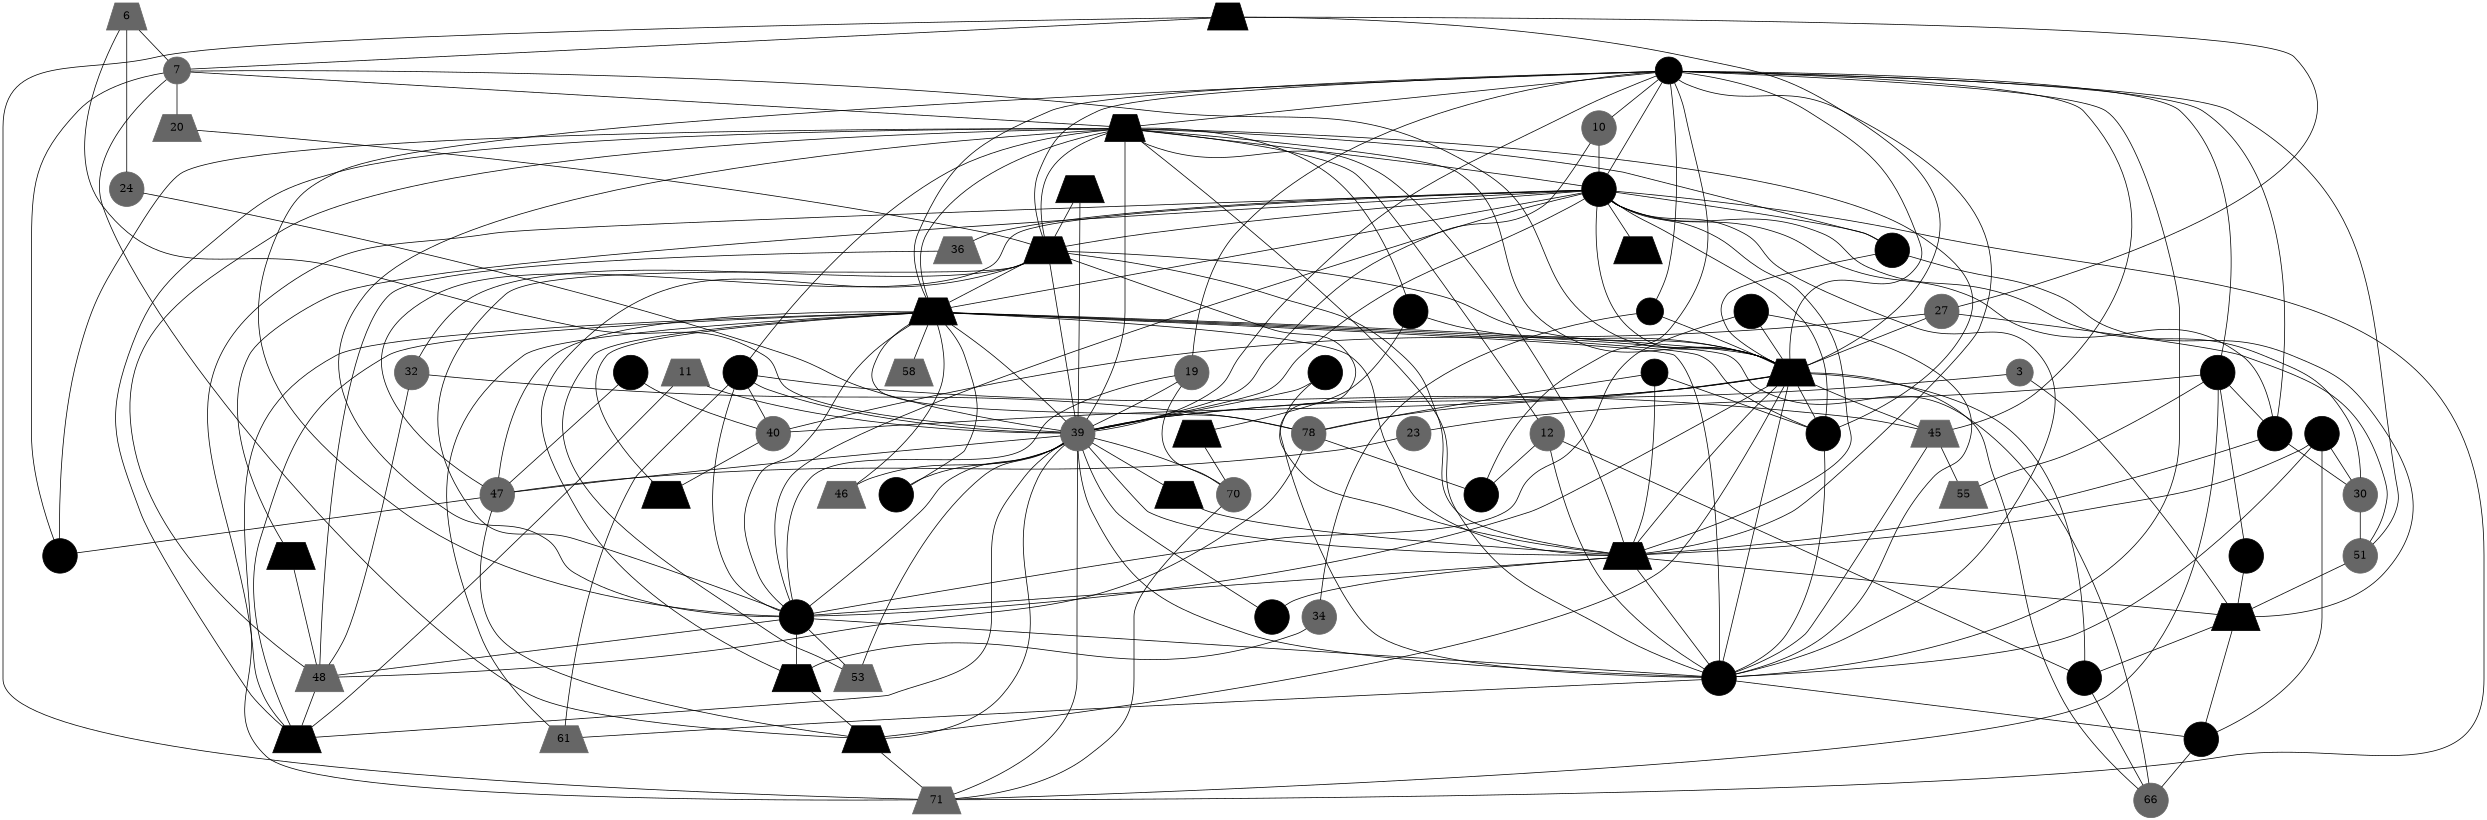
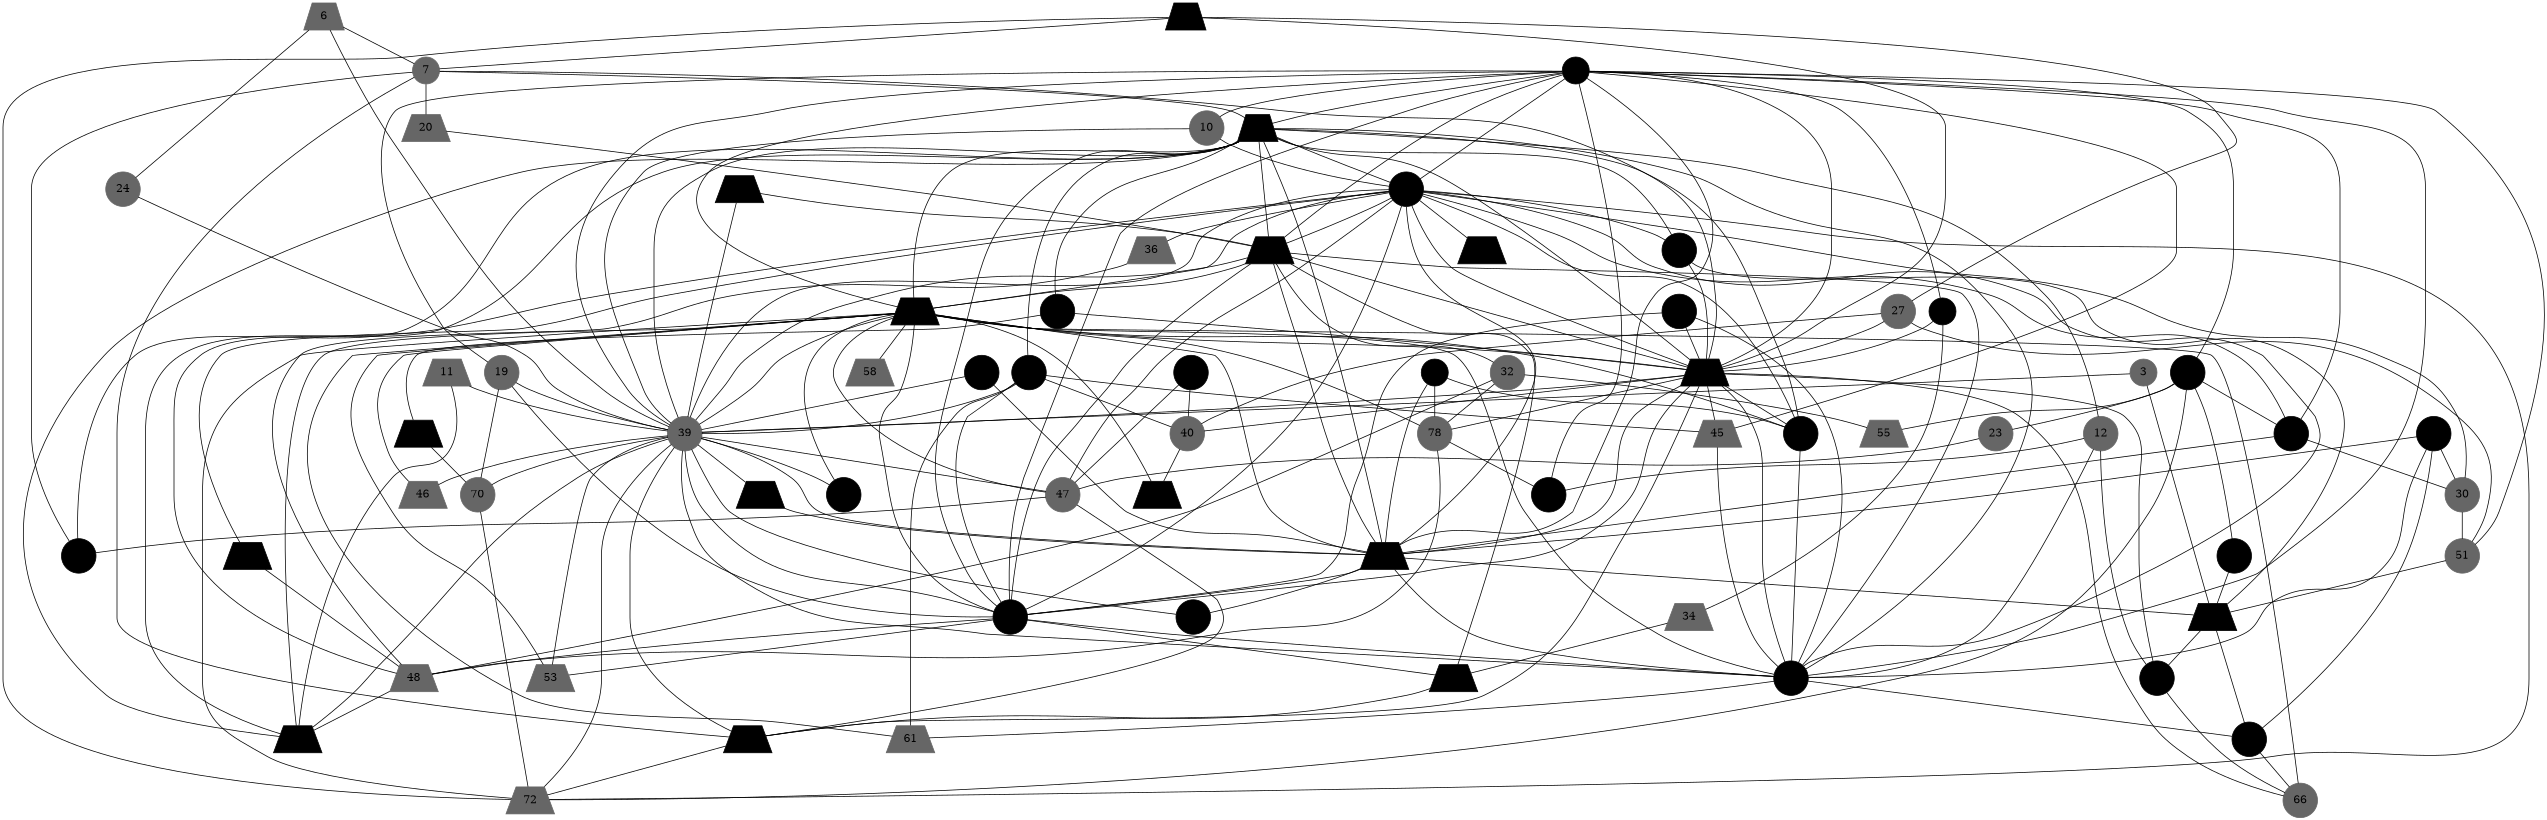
(1948, 462) -> (1723, 399)
(1319, 617) -> (1689, 617)
(937, 800) -> (530, 800)
